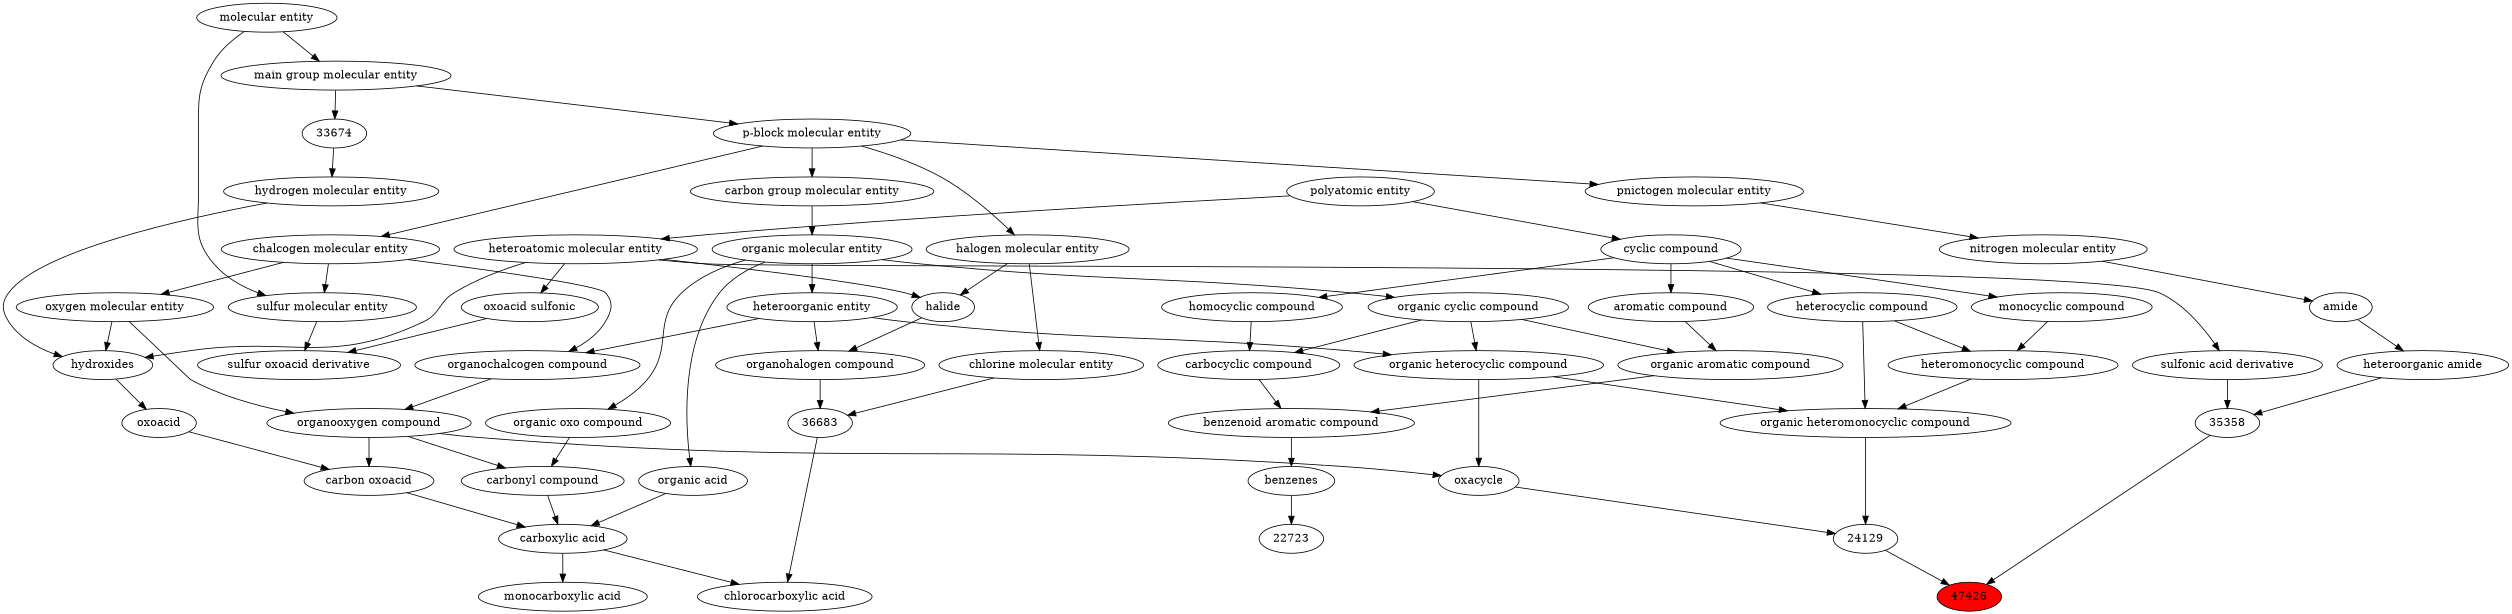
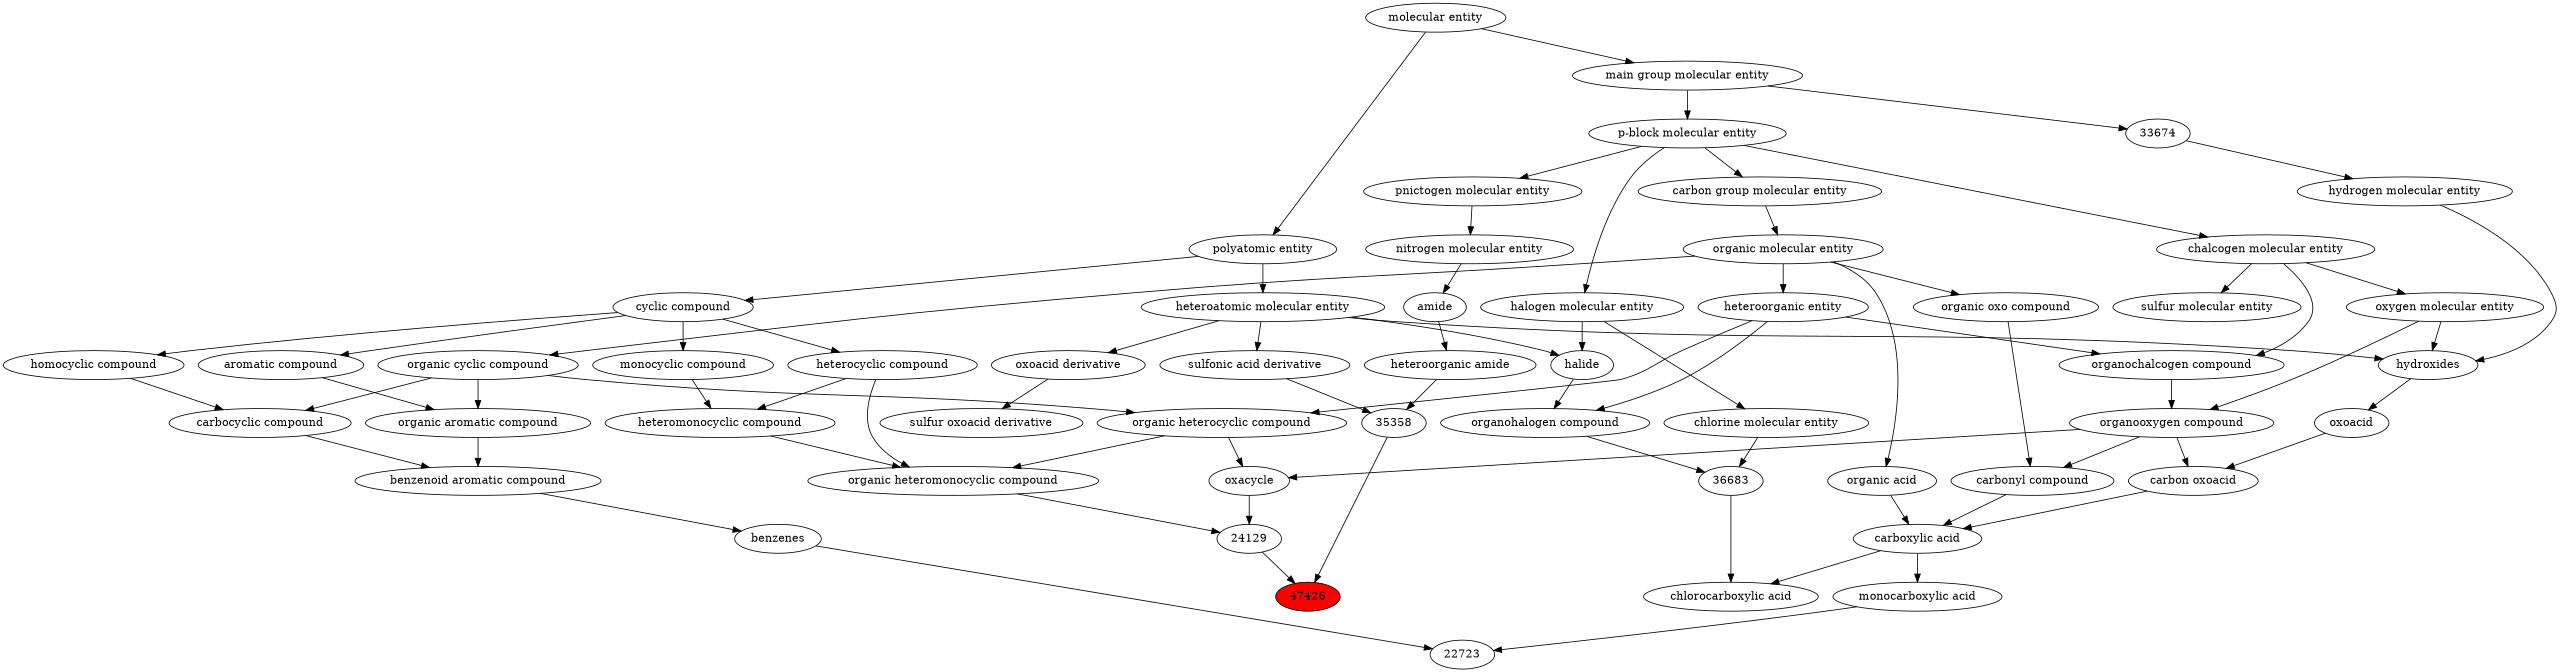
(199, 168) -> (1352, 130)
(530, 307) -> (1068, 365)
(312, 332) -> none
none -> (1679, 629)
